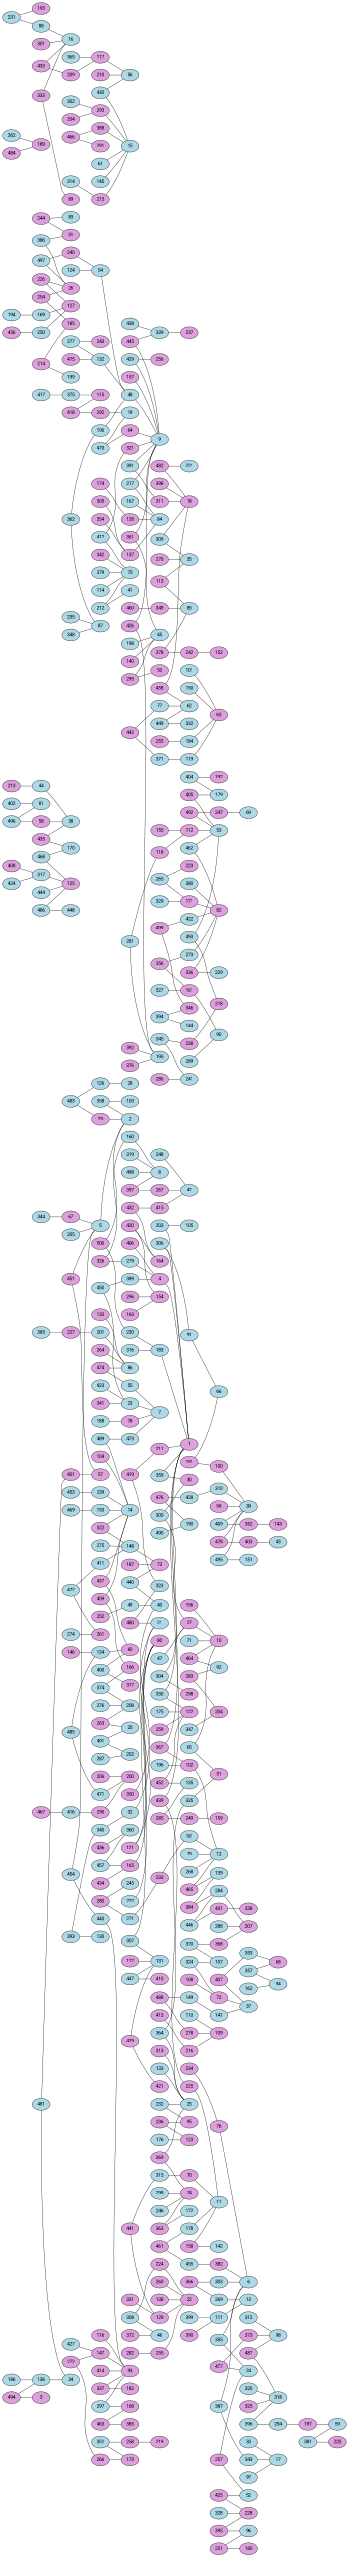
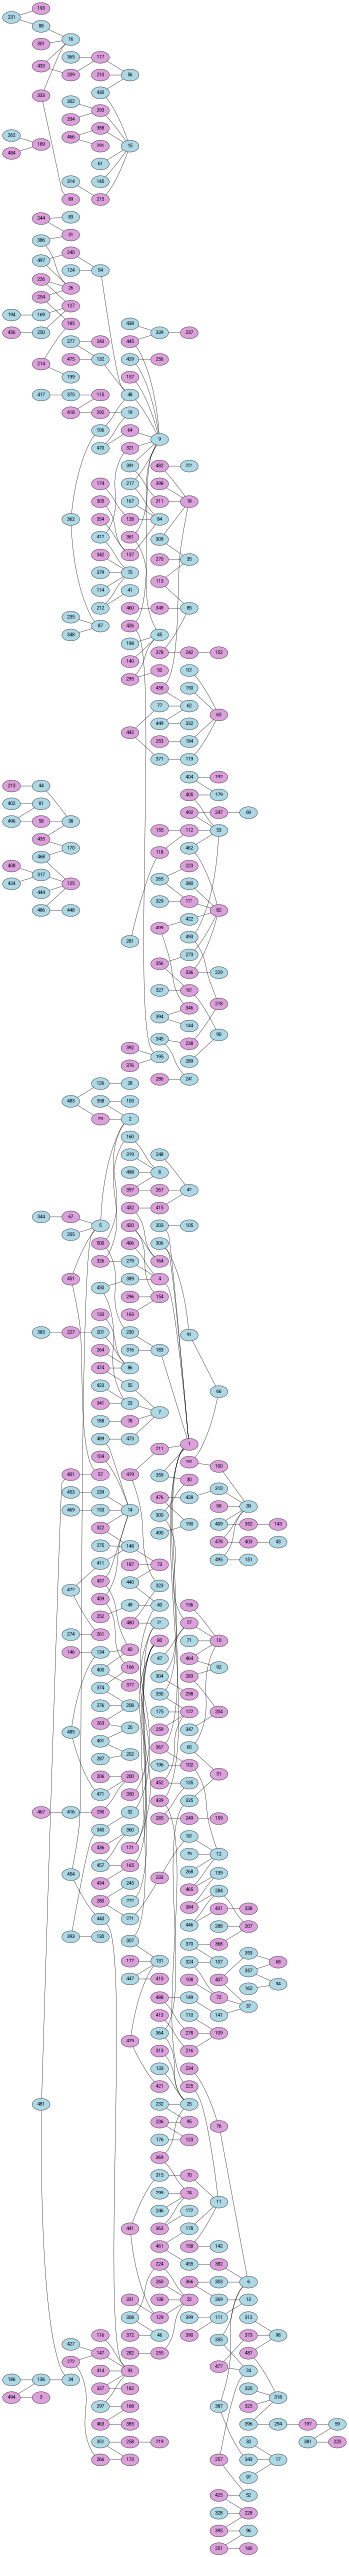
(136, 1001) -> none
